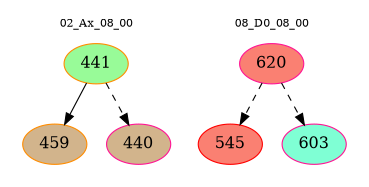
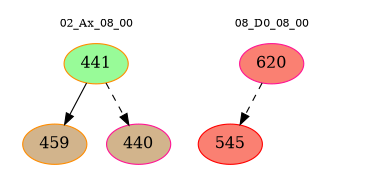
(314, 144) -> none
